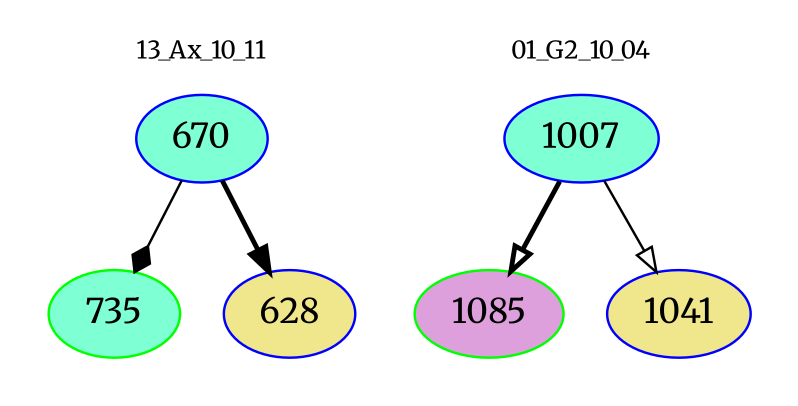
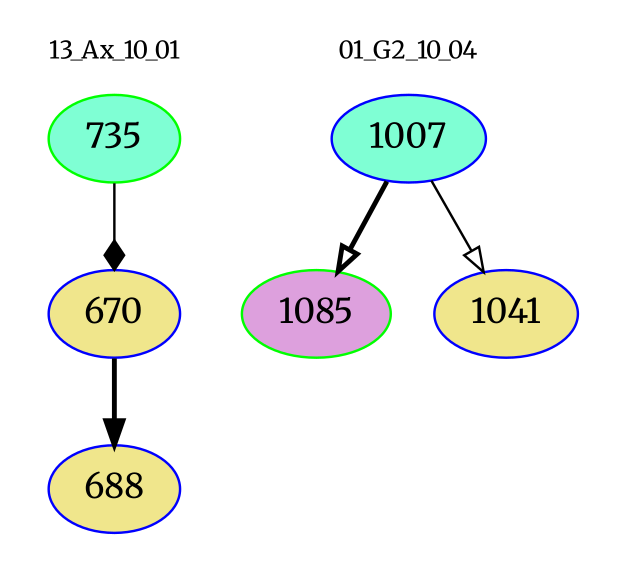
(202, 52) -> (116, 52)
(202, 139) -> (114, 314)
(165, 213) -> (114, 212)
(290, 314) -> (114, 489)
